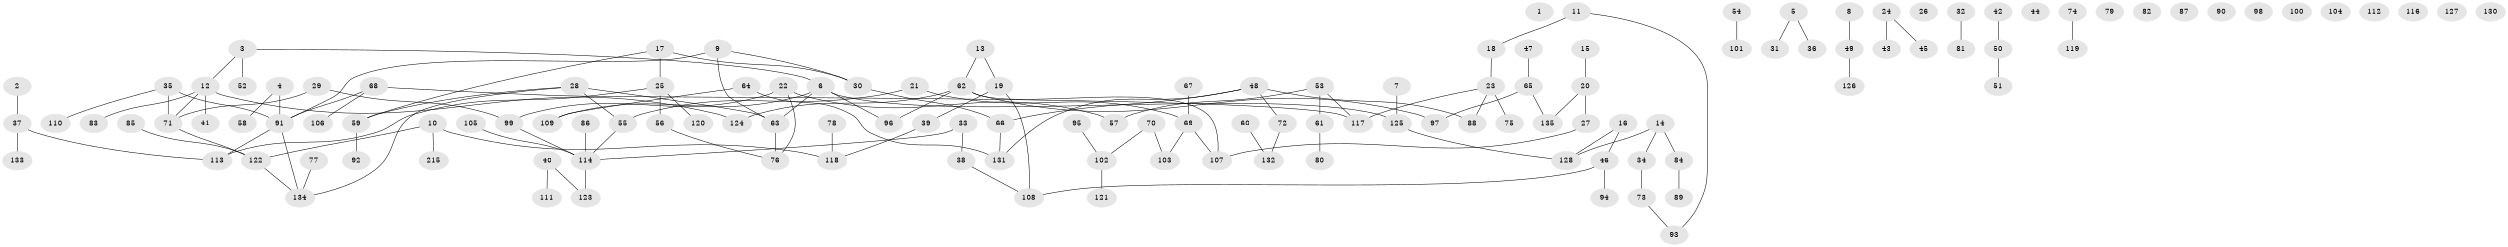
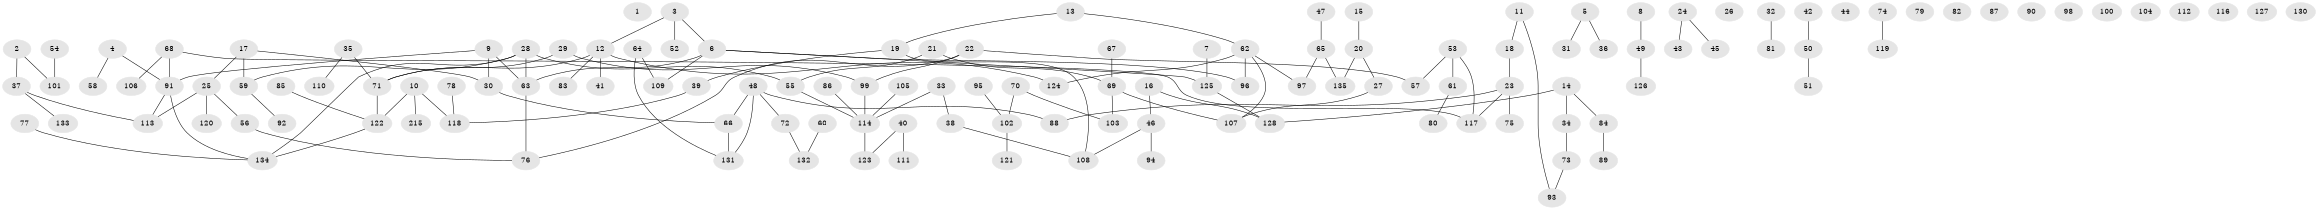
none -> (36, 68)
(217, 104) -> none
